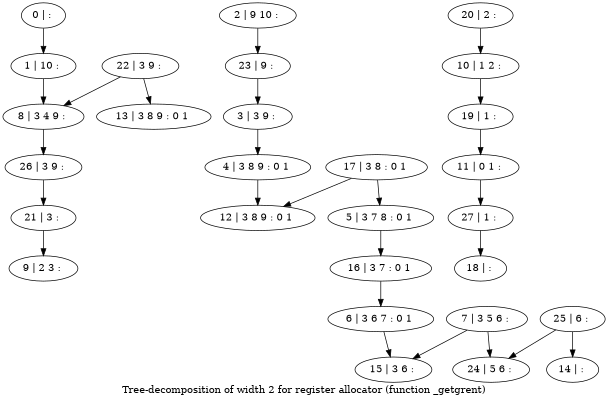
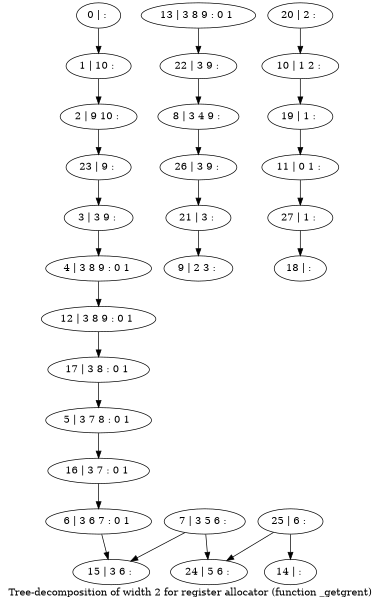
(43, 88) -> (99, 88)
(146, 88) -> (198, 37)
(321, 191) -> (99, 341)
